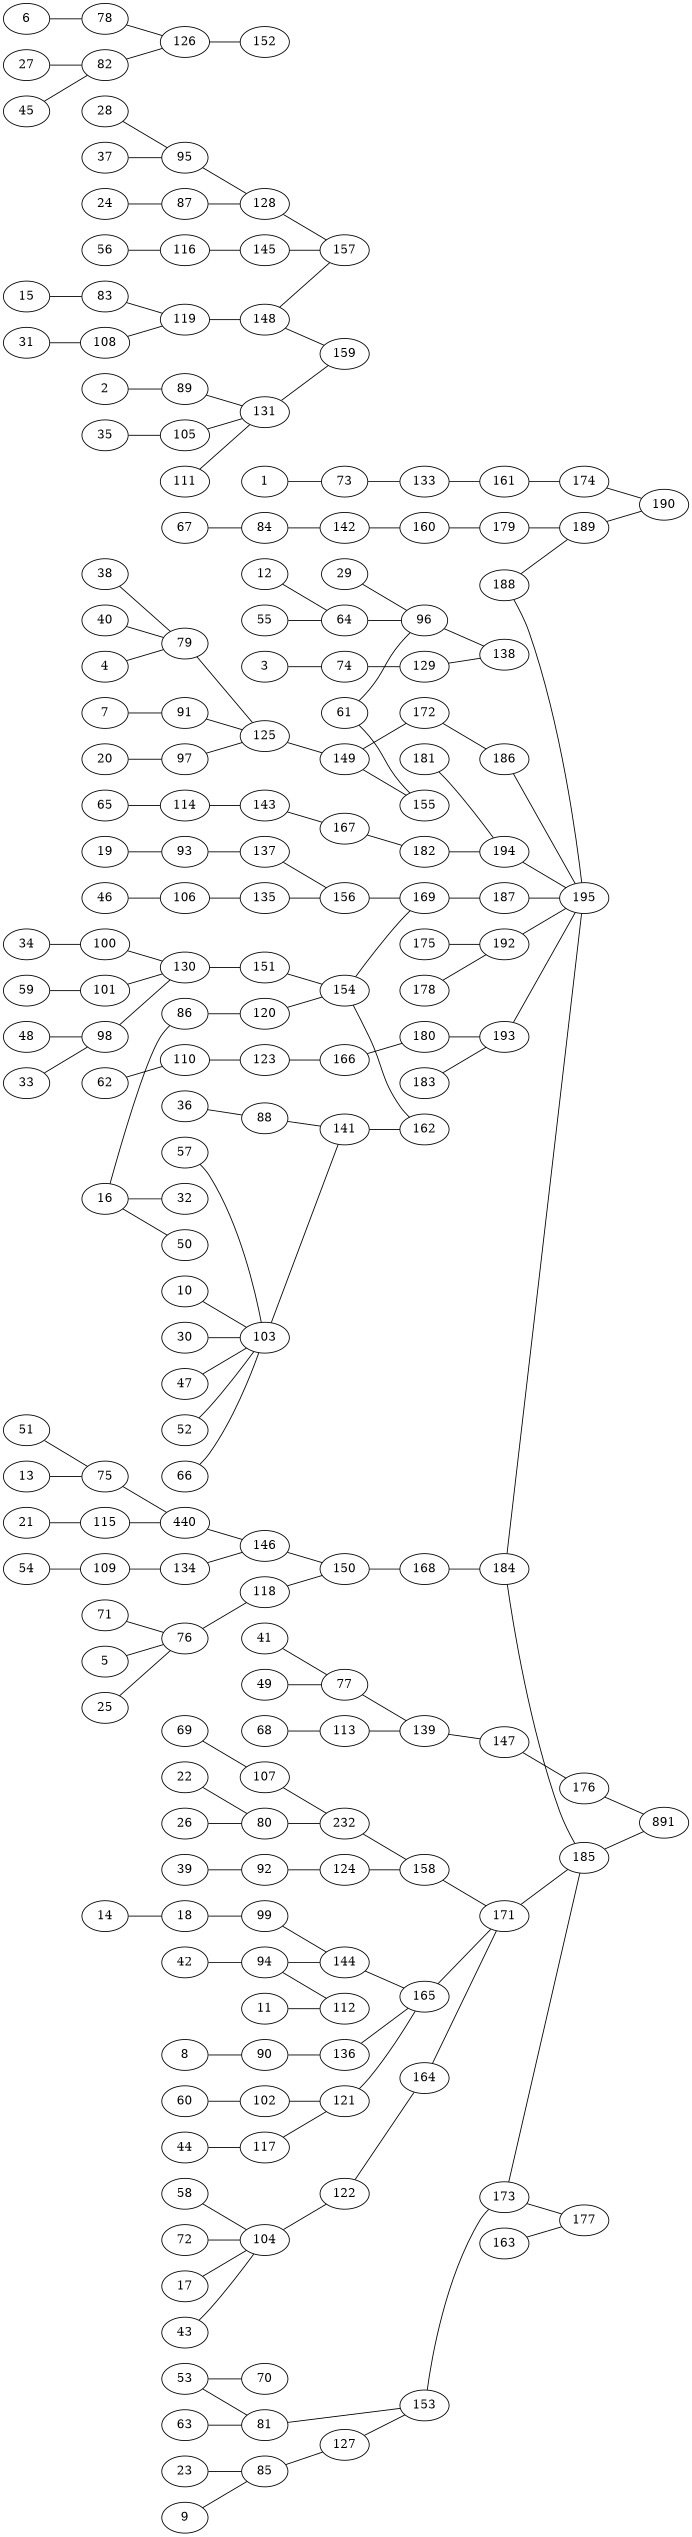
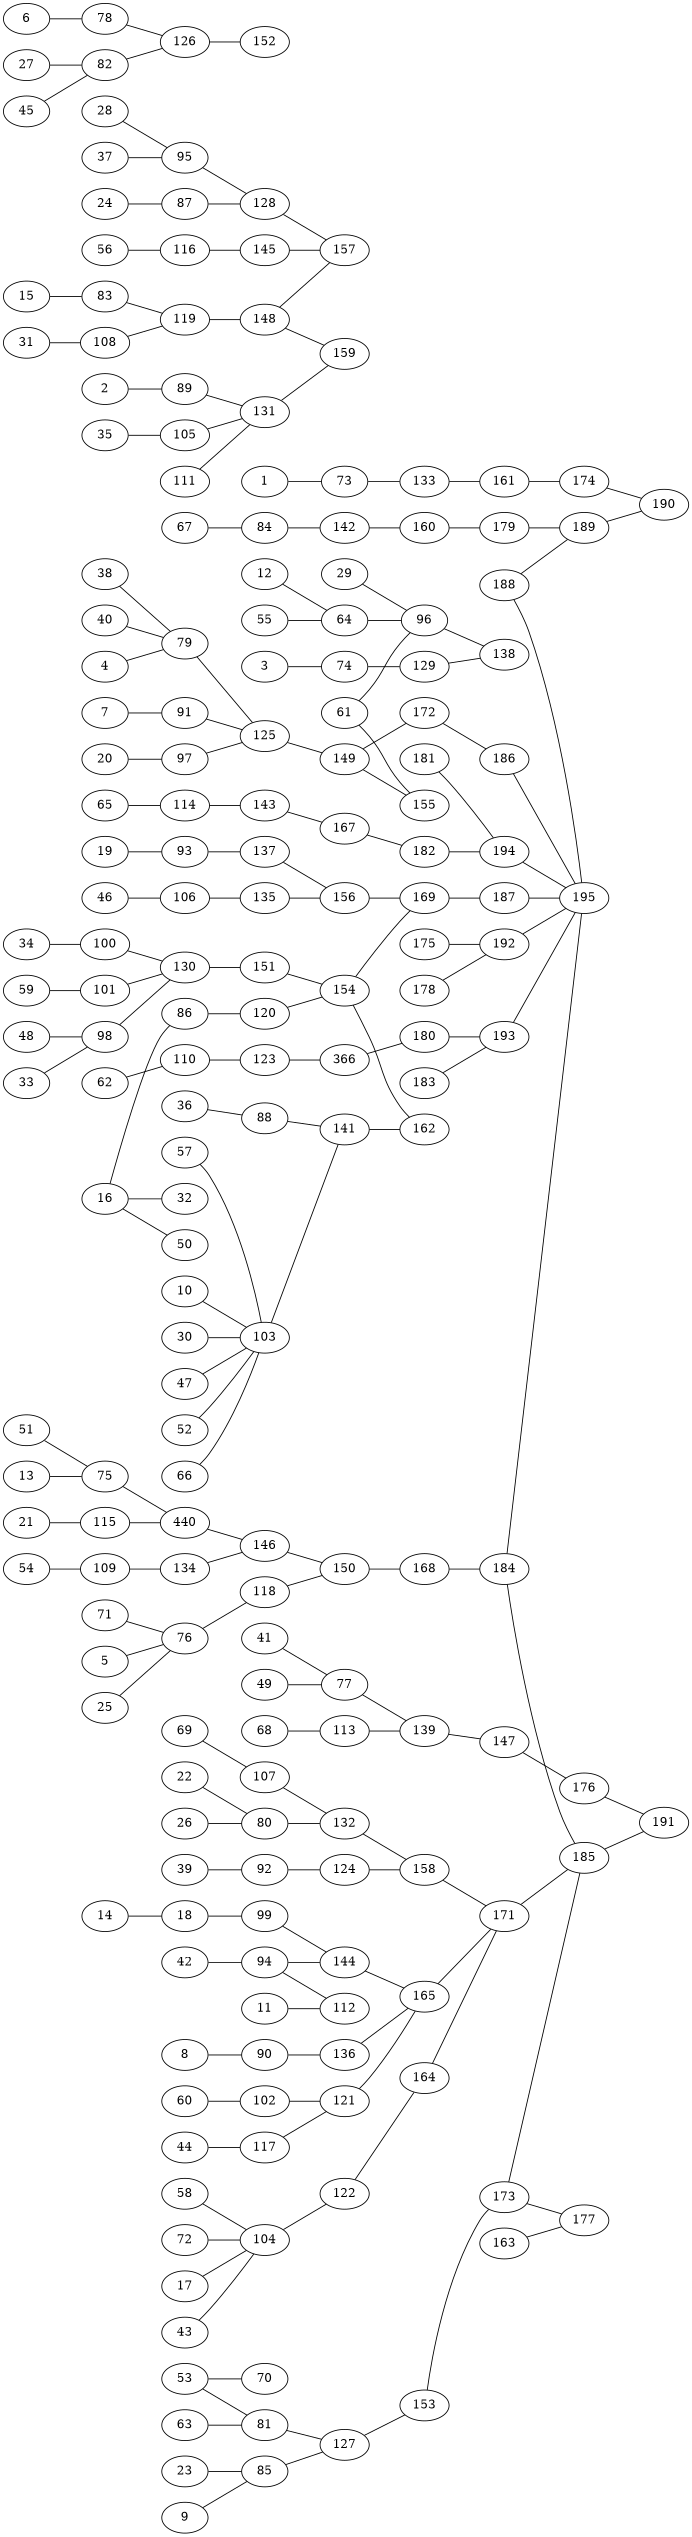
(345, 1060) -> (345, 1060)
(664, 1823) -> (664, 1823)
(345, 1824) -> (345, 1824)
(344, 2415) -> (304, 2435)
